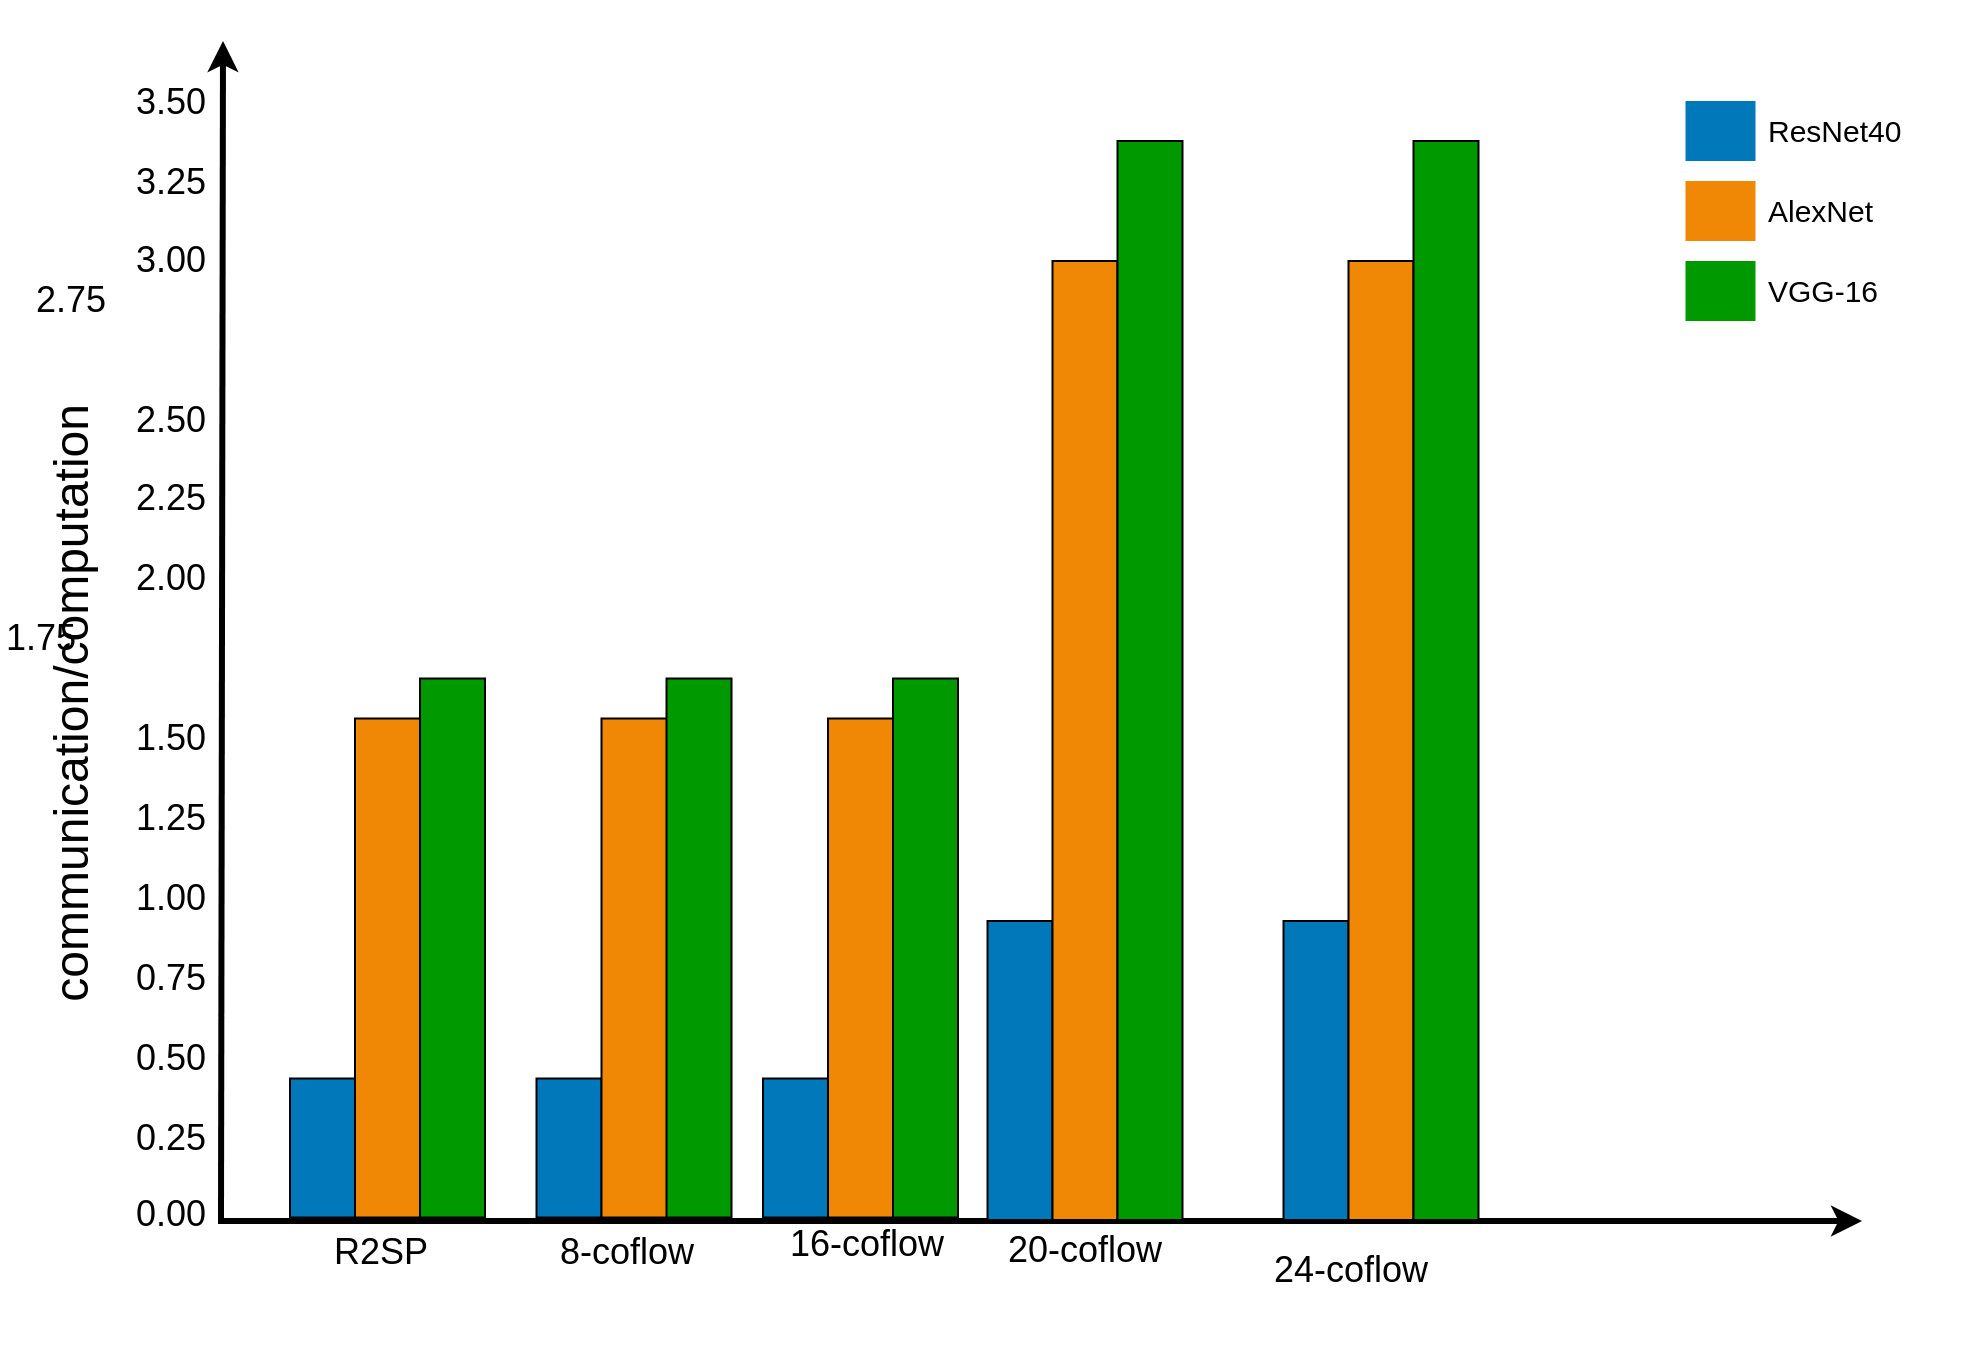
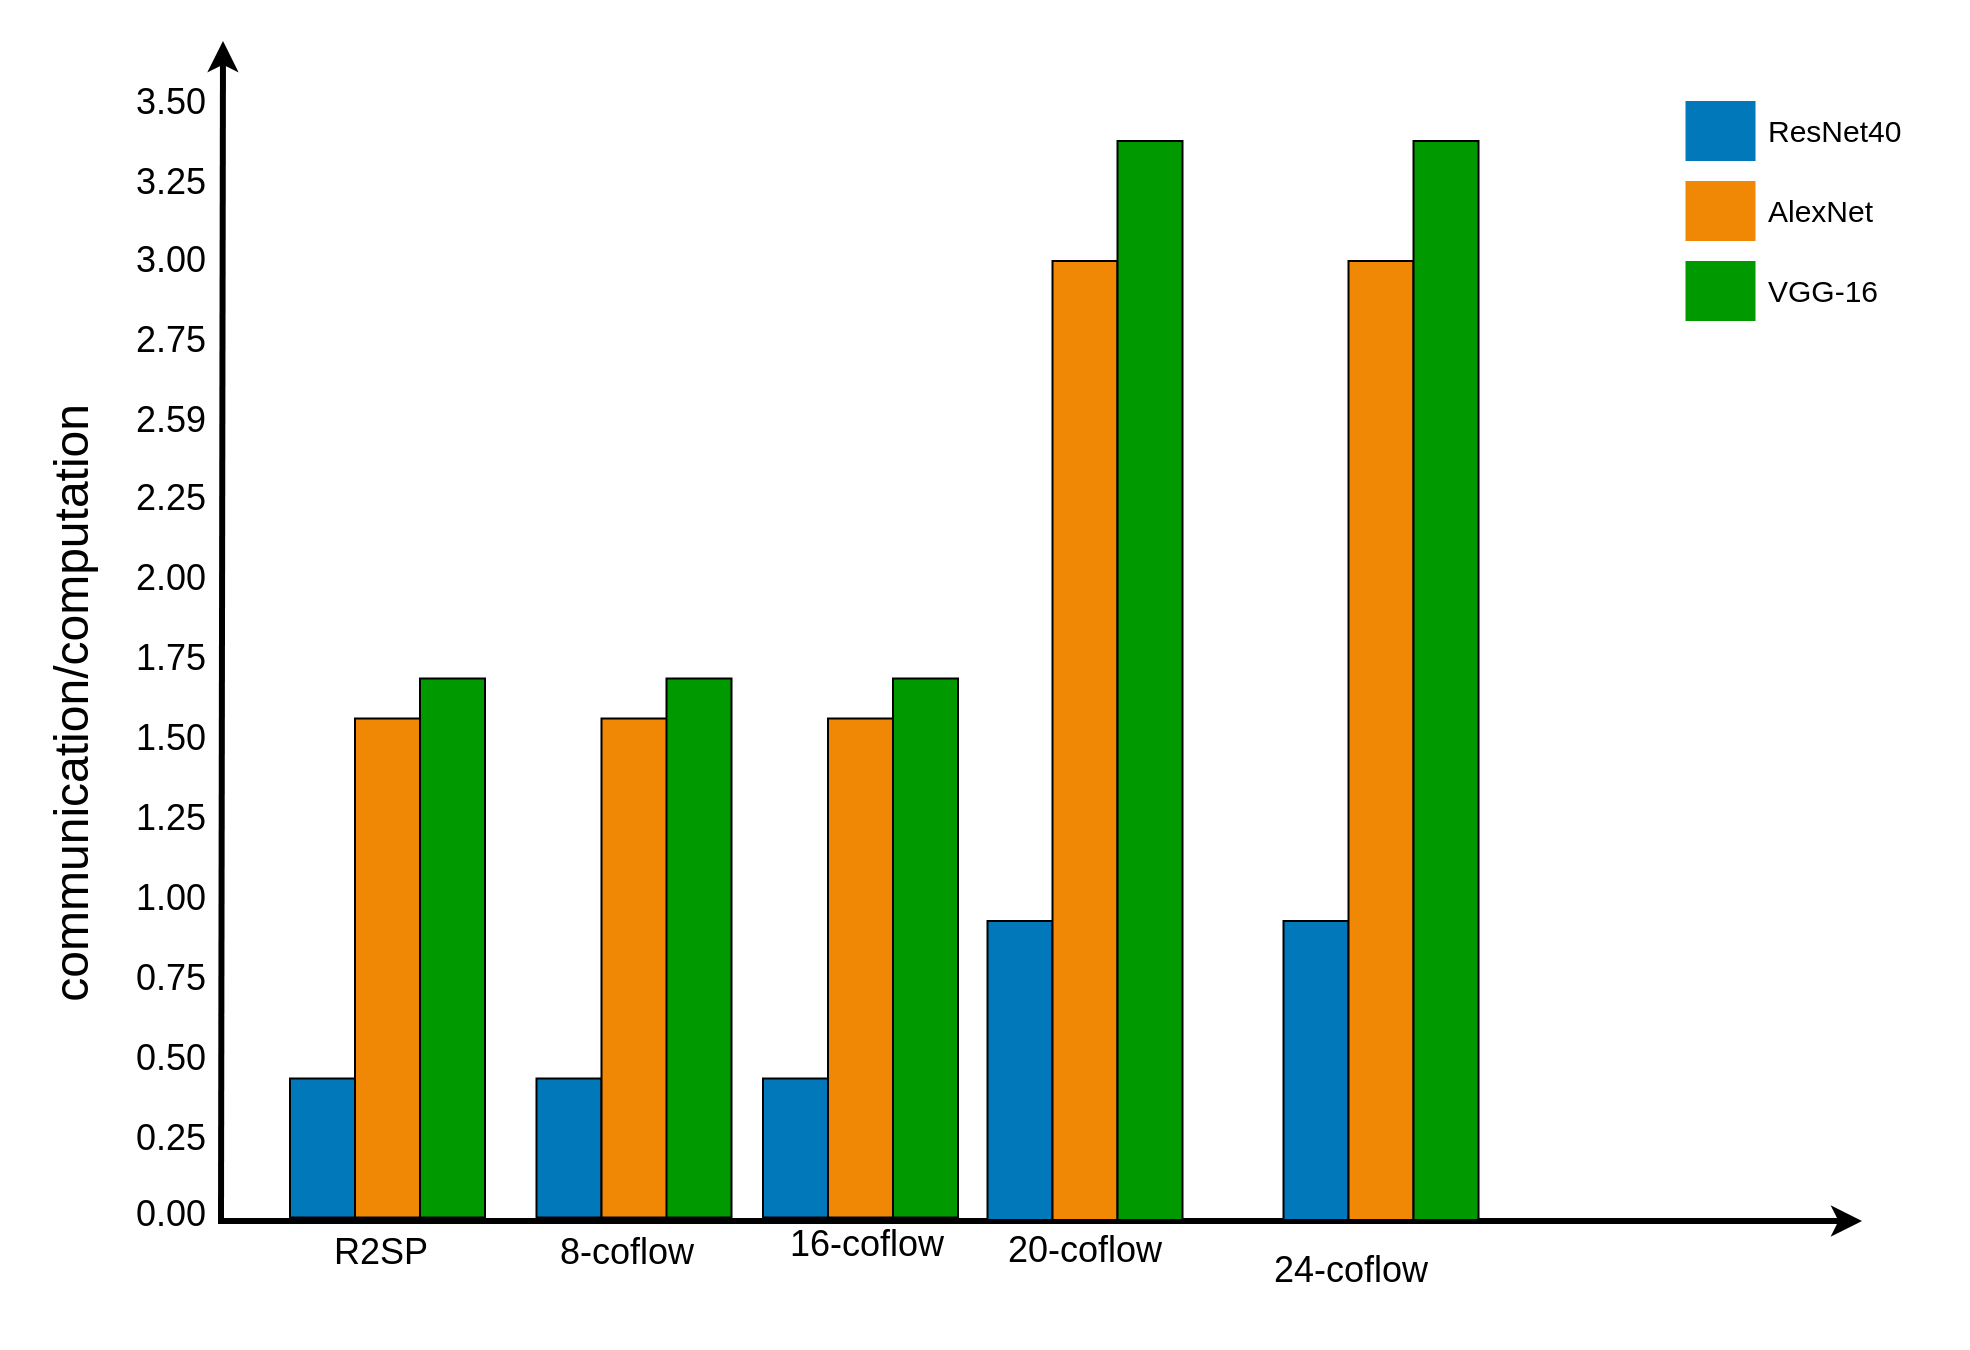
(71, 305) -> (171, 345)
(172, 421) -> (172, 421)
(41, 643) -> (171, 663)
